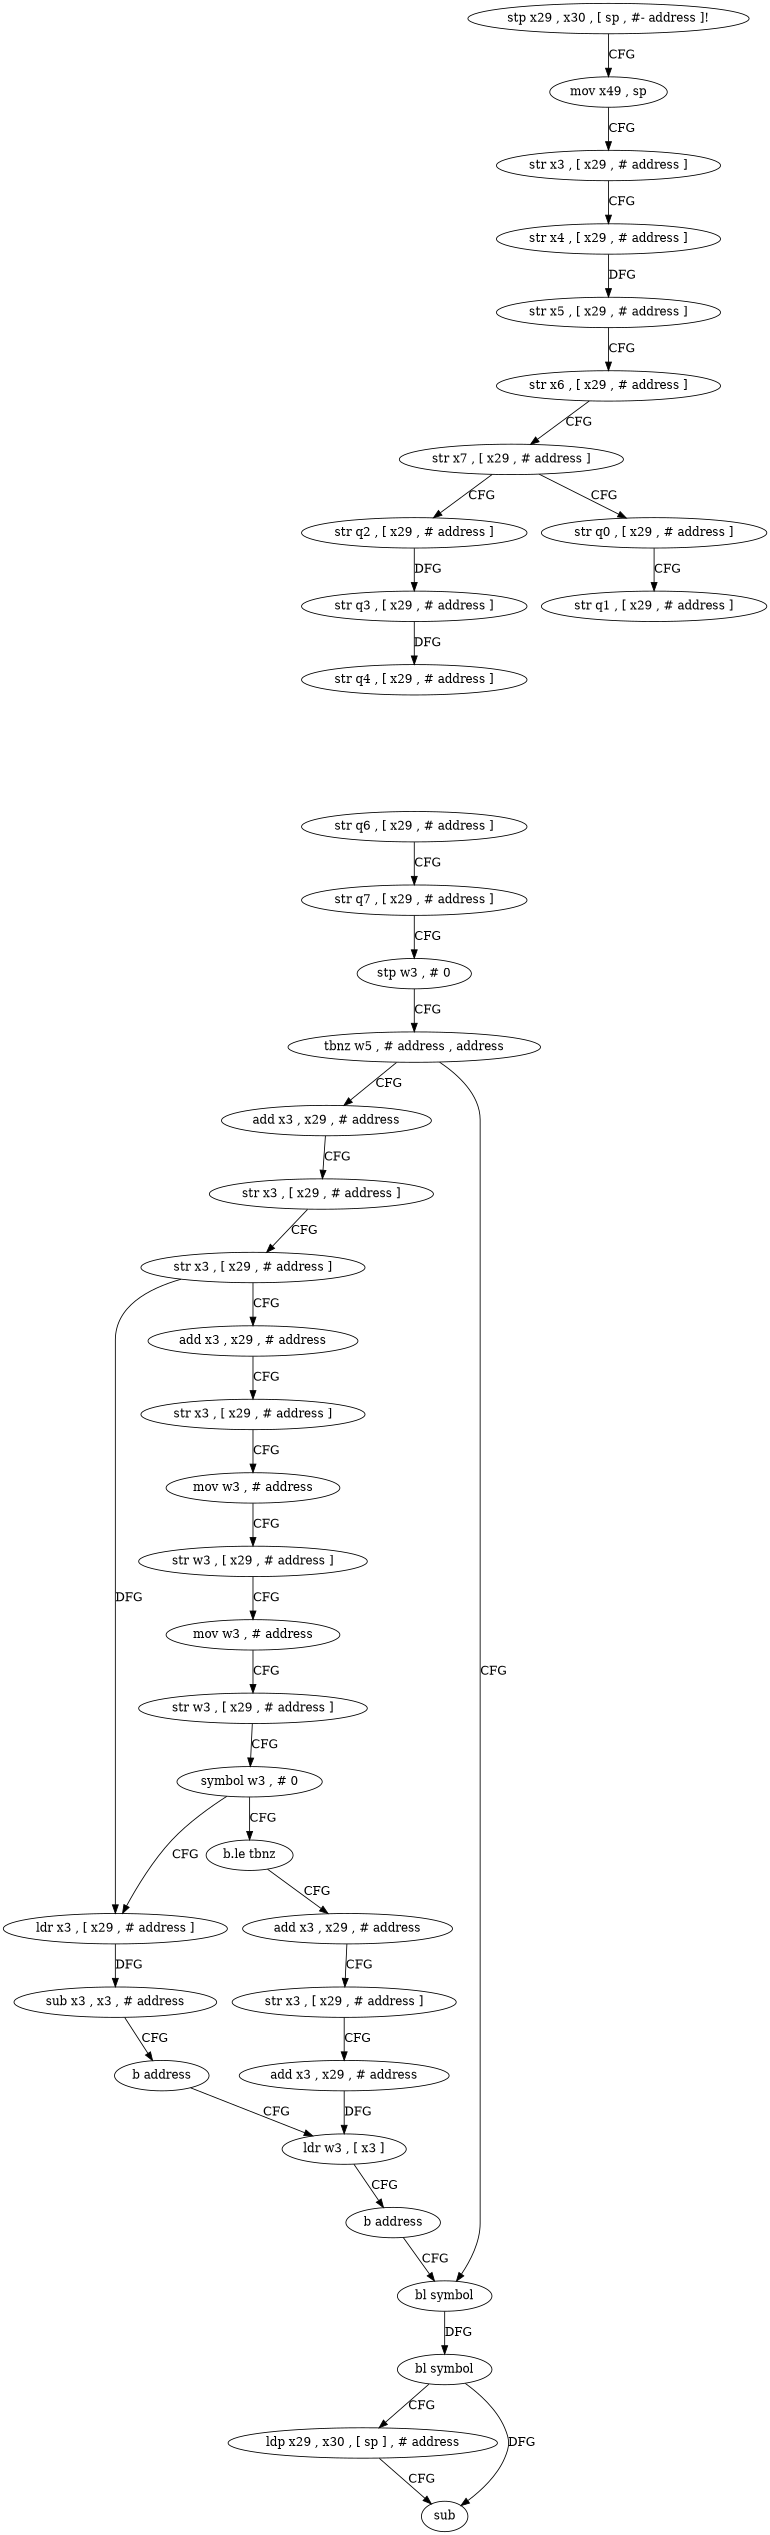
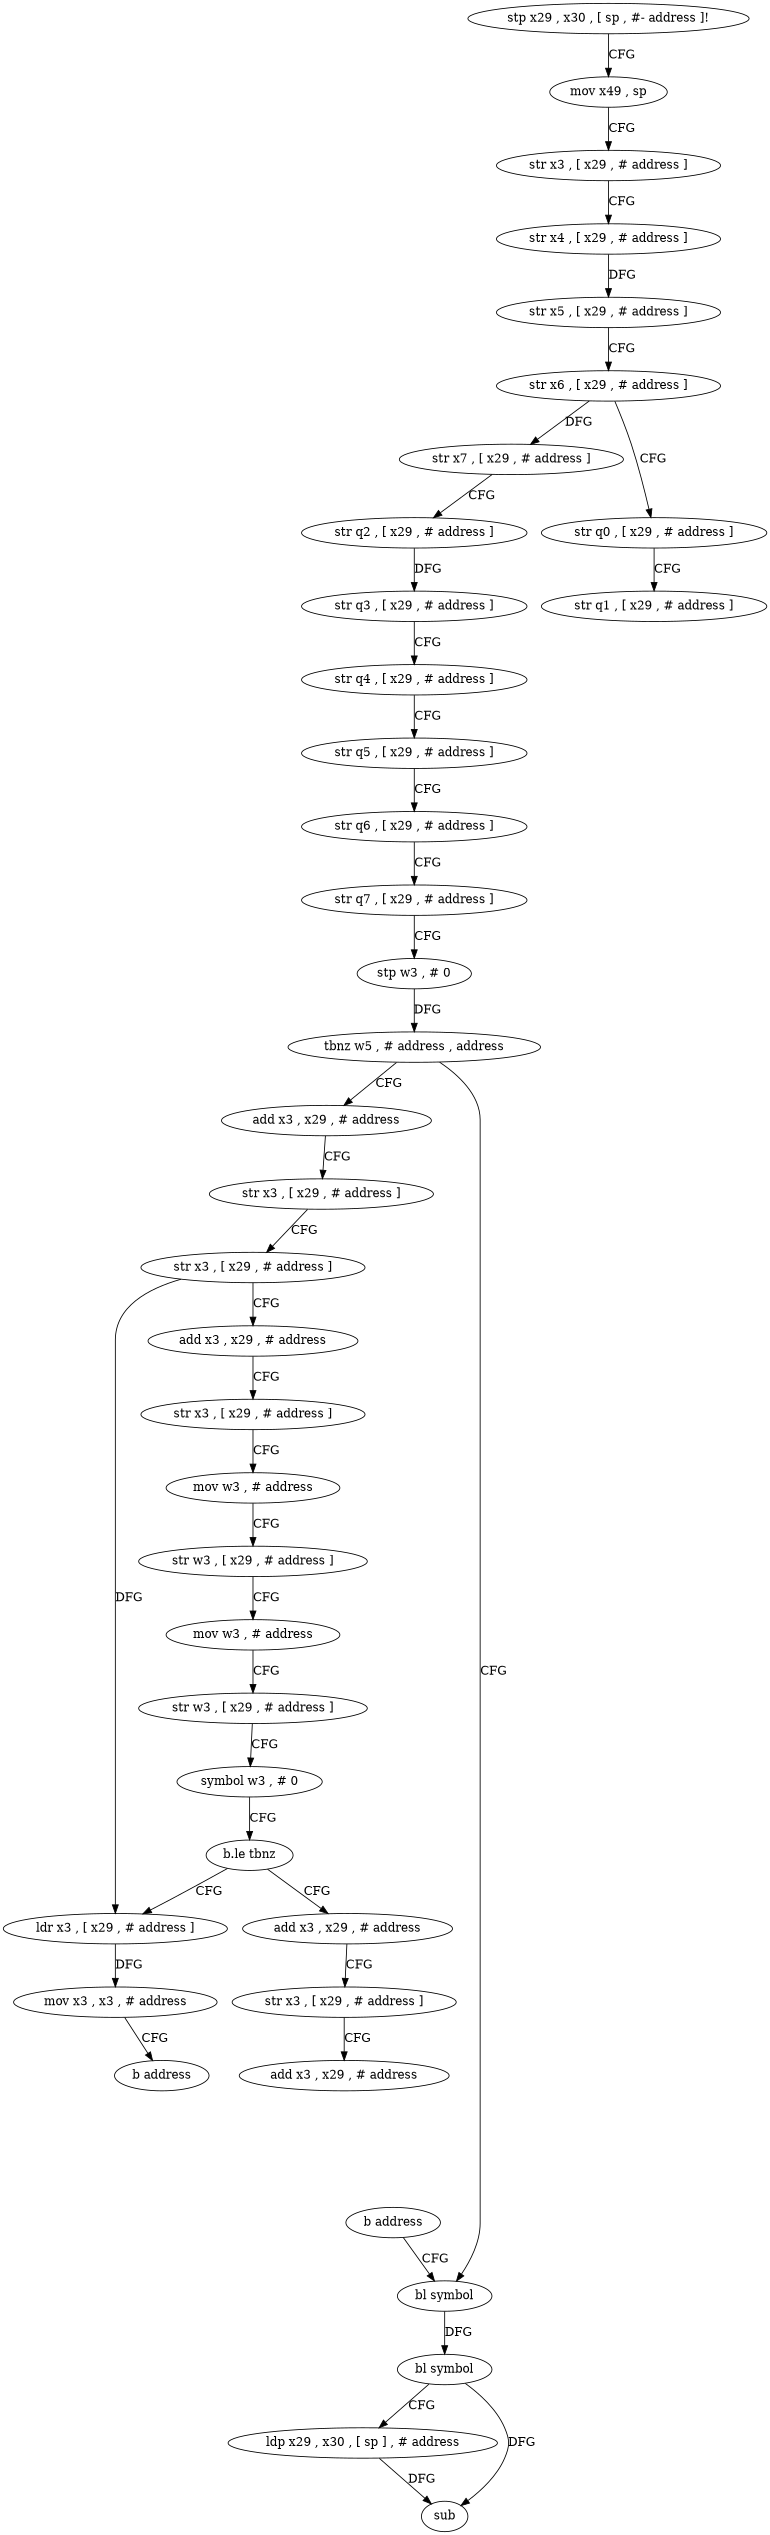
(579, 423) -> (579, 423)
(579, 494) -> (634, 454)
(428, 643) -> (428, 643)
none -> (414, 753)
(428, 1010) -> (428, 1010)
(169, 1844) -> (189, 1890)
(115, 2002) -> (115, 2002)
(344, 2149) -> none
(422, 2480) -> (422, 2480)
